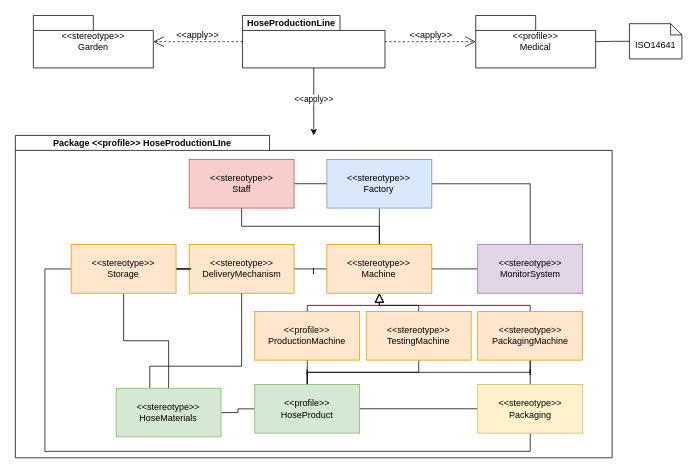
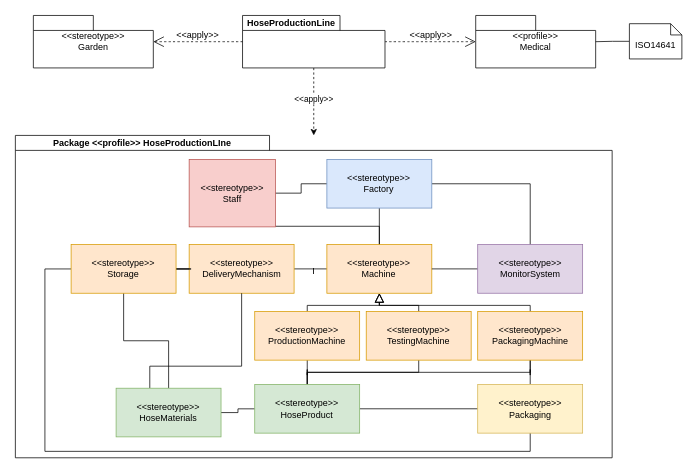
(314, 82) -> (314, 82)
(242, 184) -> (232, 193)
(307, 336) -> (307, 336)
(307, 409) -> (307, 409)
